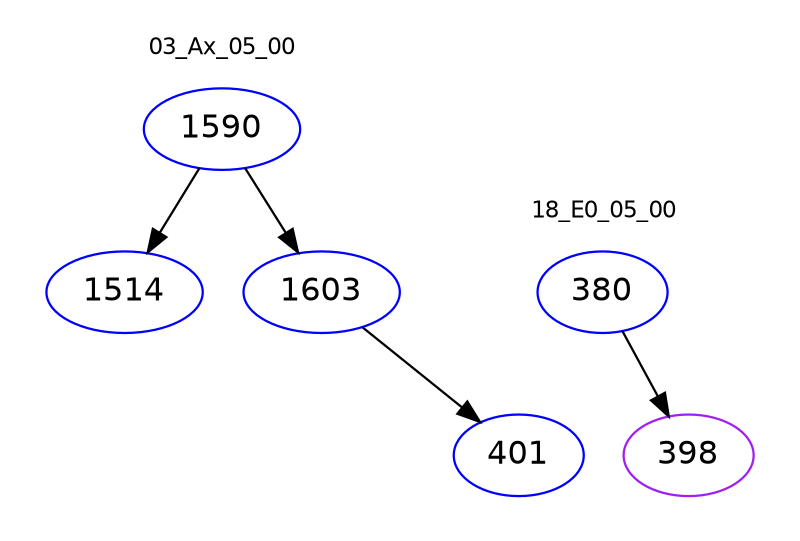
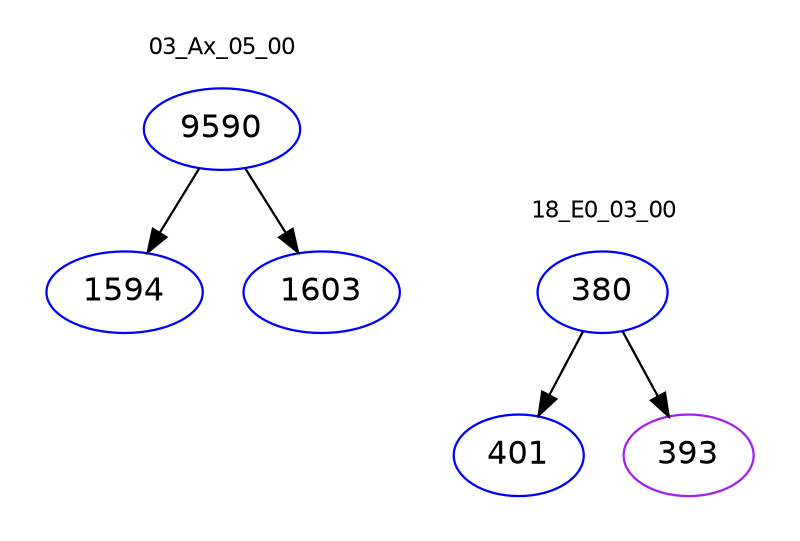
(222, 129) -> (222, 129)
(604, 212) -> (604, 212)
(125, 292) -> (125, 292)
(412, 367) -> (566, 363)
(689, 455) -> (689, 455)
